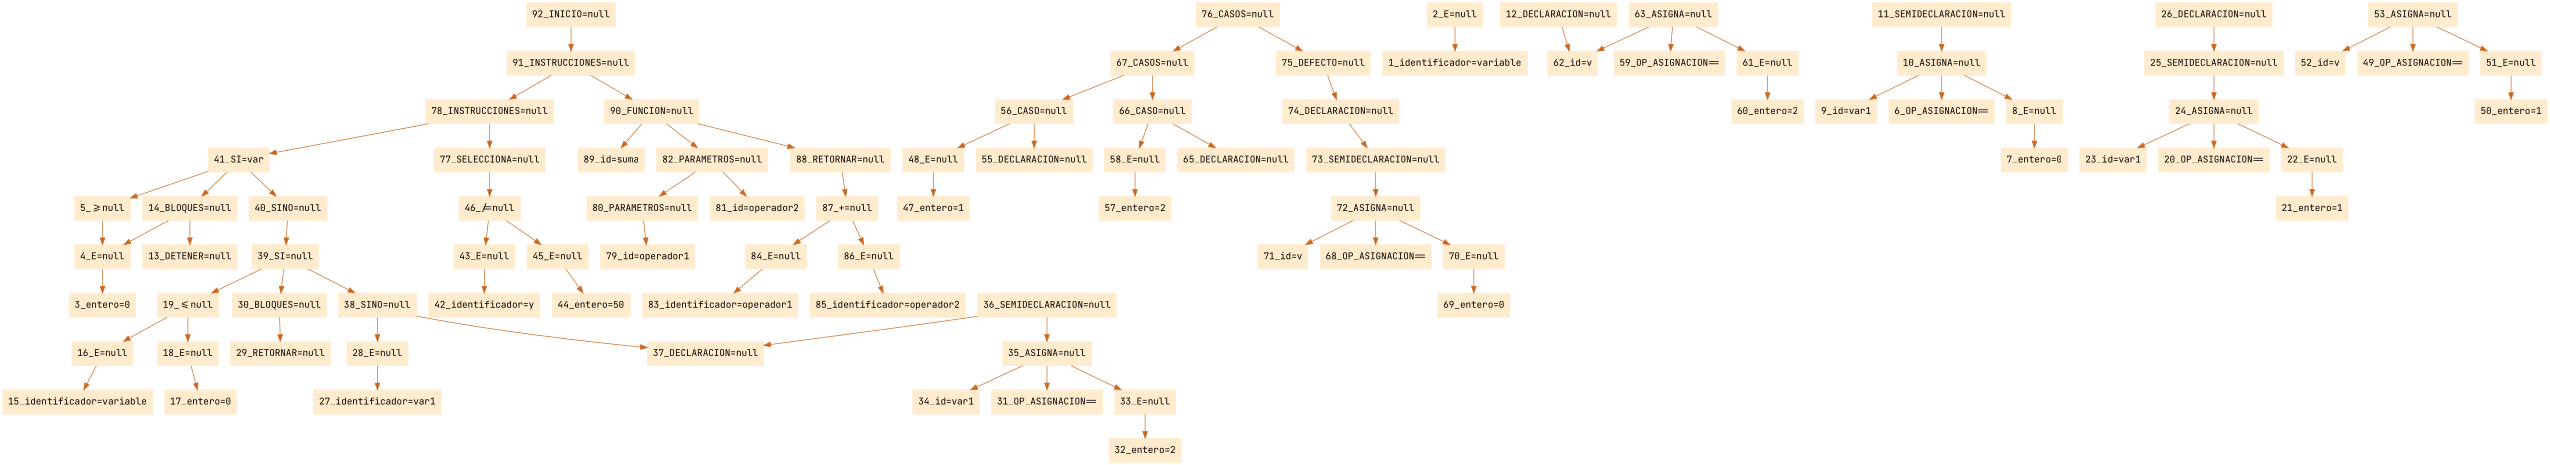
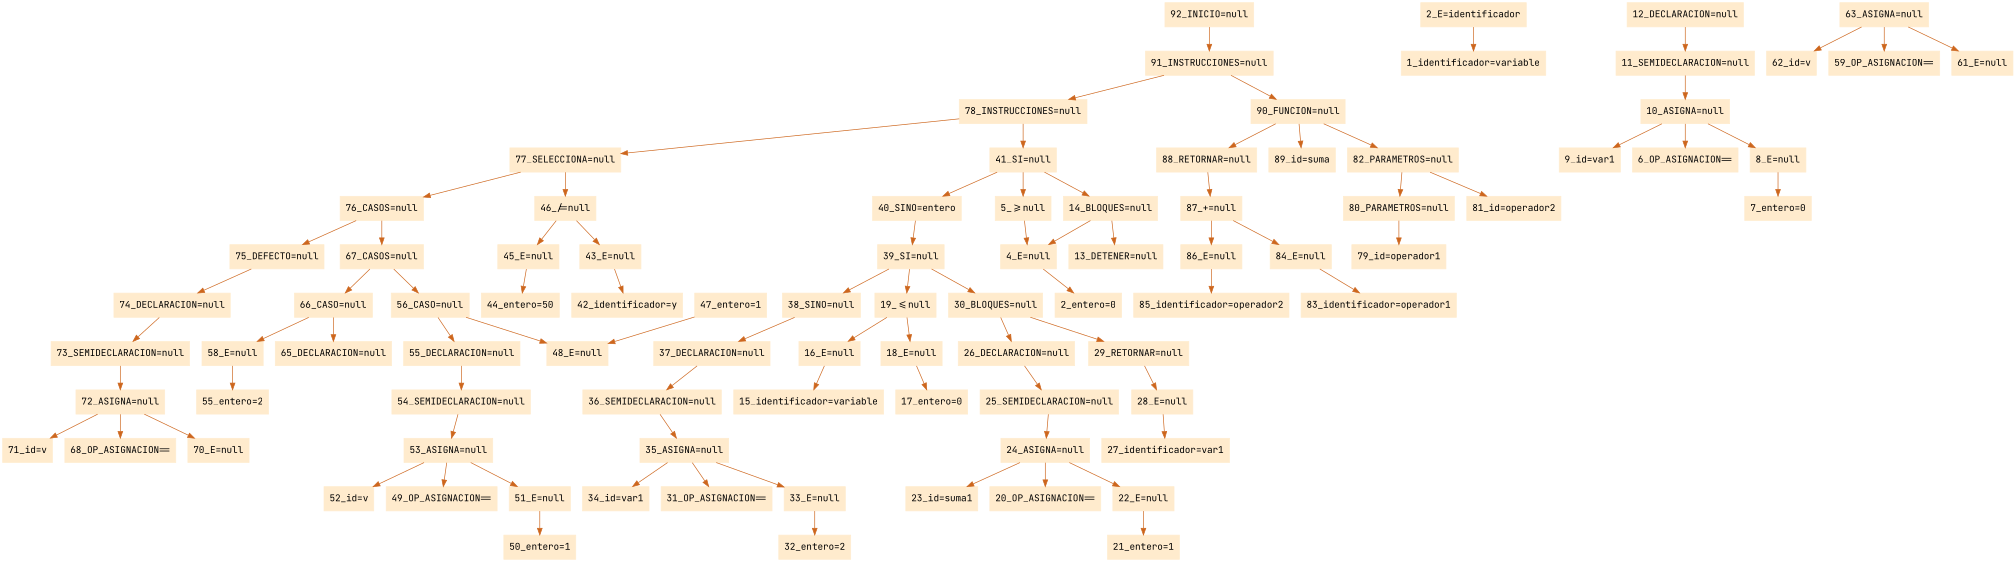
(1455, 15) -> (1474, 15)
(1565, 36) -> (1685, 36)
(1768, 112) -> none
(239, 160) -> (1023, 160)
(2113, 160) -> (942, 499)
(933, 181) -> (655, 329)
none -> (475, 184)
(288, 208) -> (917, 208)
(1135, 208) -> (233, 402)
(103, 305) -> (1088, 305)
(1474, 305) -> none
(377, 326) -> (1149, 375)
none -> (1005, 326)
(874, 331) -> (685, 376)
none -> (461, 402)
